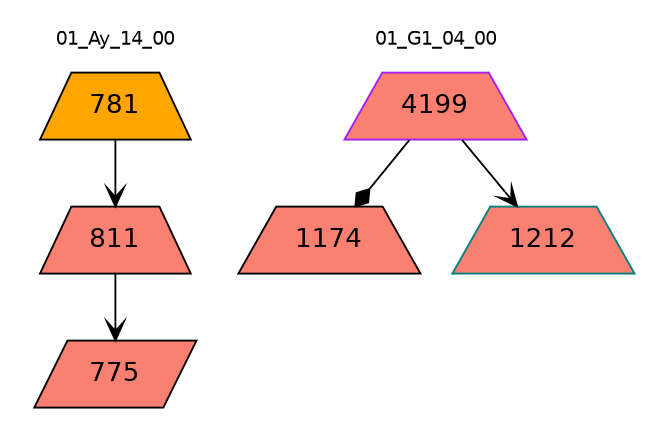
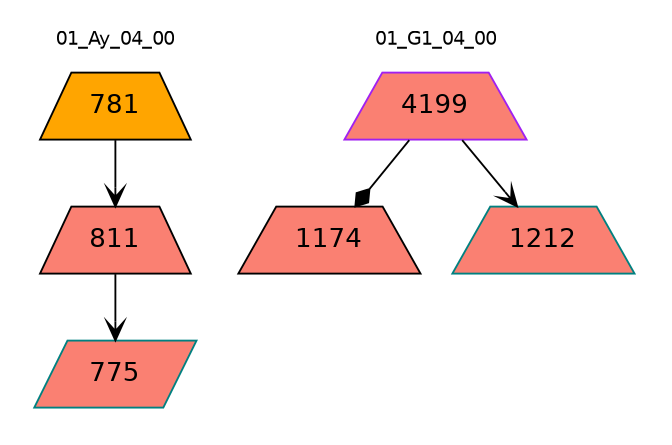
(115, 40) -> (115, 40)
(115, 374) -> (115, 374)
